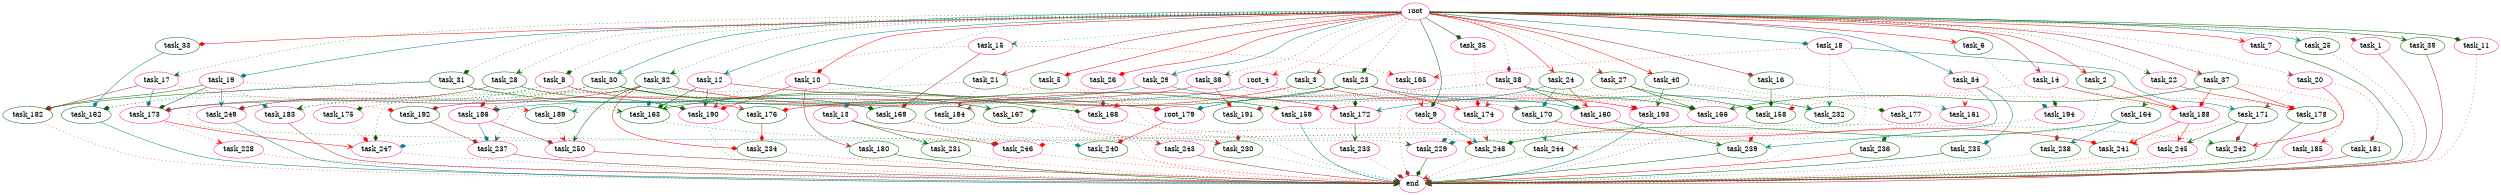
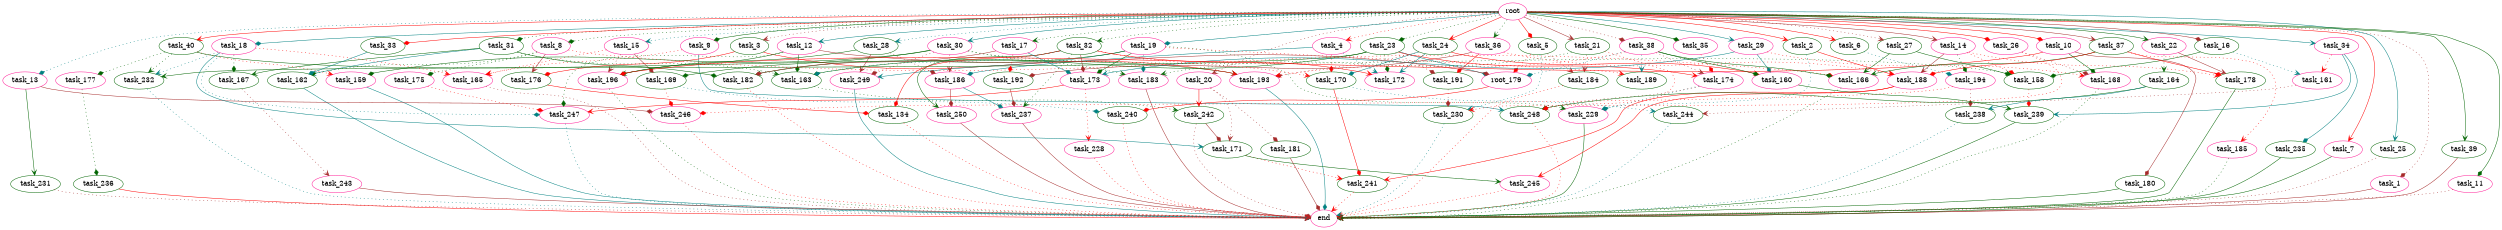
(1791, 18) -> (1836, 18)
(958, 20) -> (1094, 24)
(604, 80) -> (950, 46)
(1258, 80) -> (1332, 46)
(269, 88) -> (397, 59)
(1418, 96) -> (557, 63)
(1004, 99) -> (1093, 64)
(1094, 99) -> (1201, 64)
(1184, 99) -> (1721, 59)
(1589, 99) -> (767, 67)
(1261, 102) -> (234, 63)
(703, 115) -> (603, 80)
(812, 127) -> (2196, 78)
(559, 130) -> none
(2244, 130) -> (1211, 130)
(762, 150) -> (893, 115)
(1355, 150) -> none
